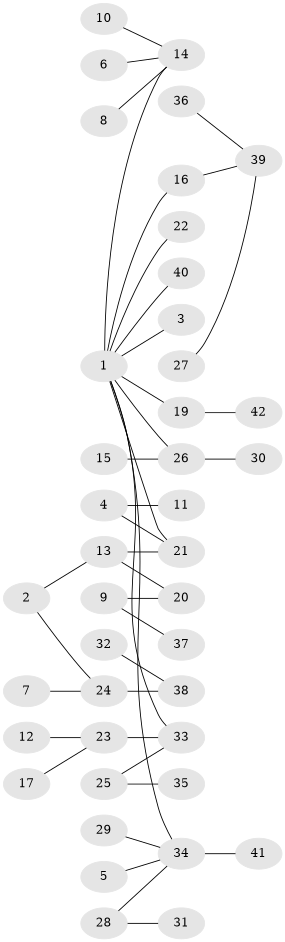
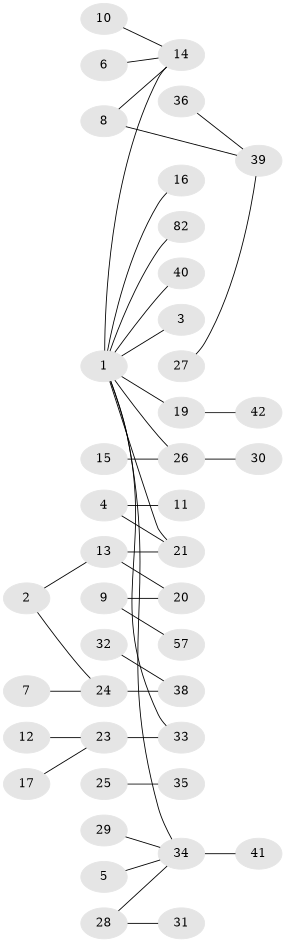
(220, 171) -> (181, 141)
(181, 227) -> (181, 227)
(181, 645) -> (181, 645)
(142, 761) -> none
